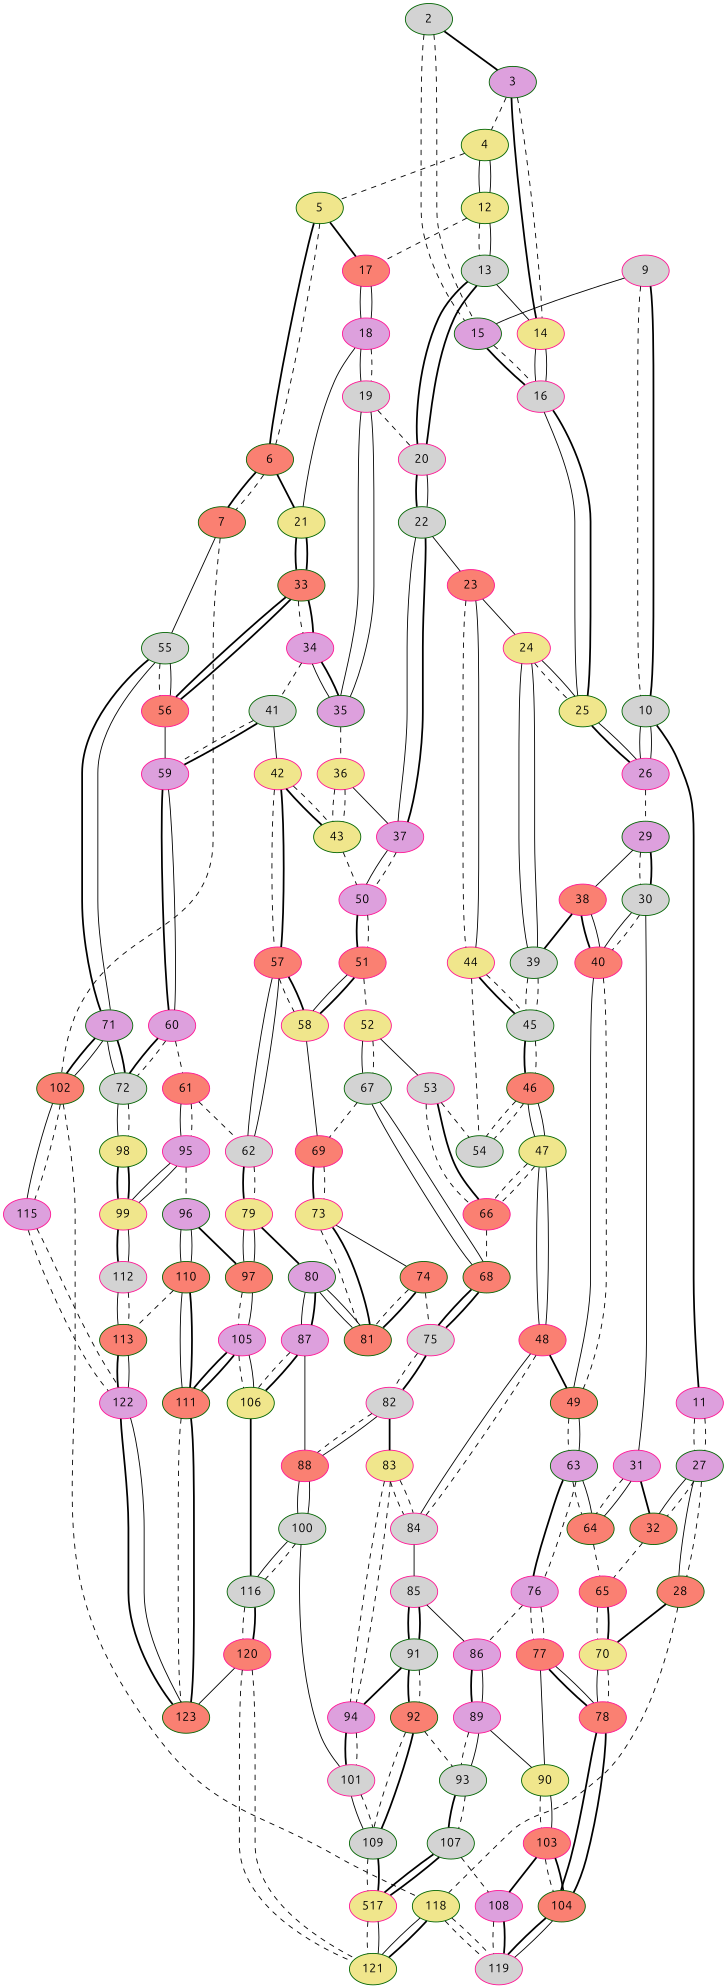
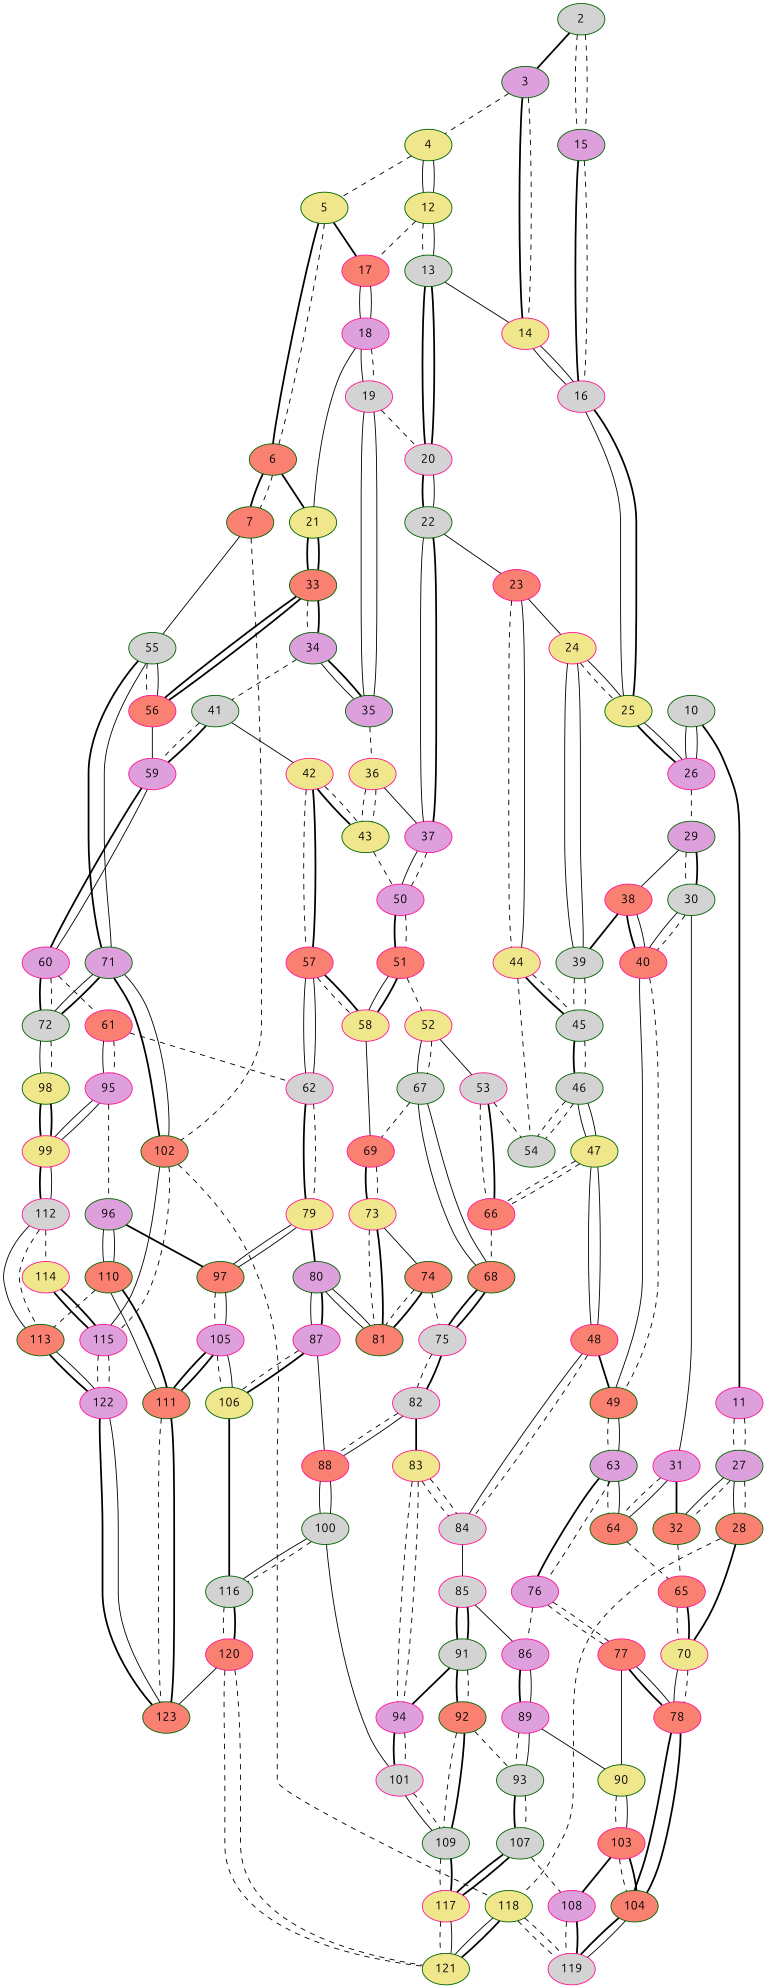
(646, 271) -> none
(310, 648) -> (313, 648)
(530, 1089) -> (580, 1089)
none -> (46, 1277)
(373, 1906) -> (446, 1906)
